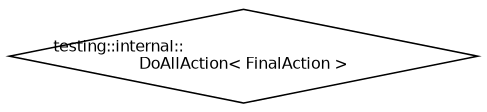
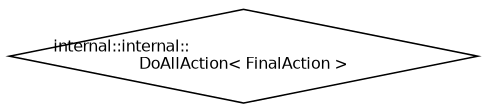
(244, 56) -> (244, 56)
